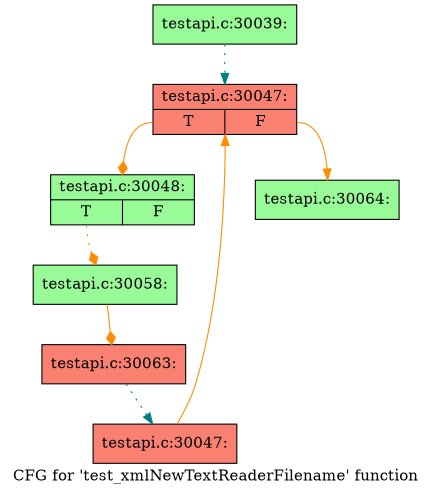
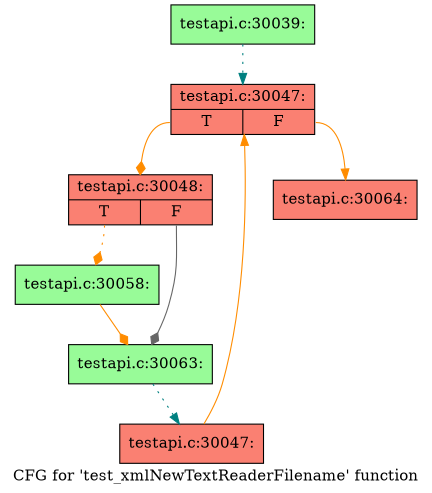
(123, 200) -> (140, 200)
(327, 200) -> (345, 200)
none -> (174, 280)
(114, 364) -> (140, 364)
